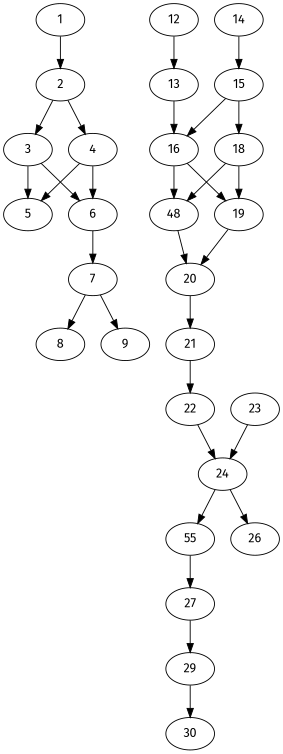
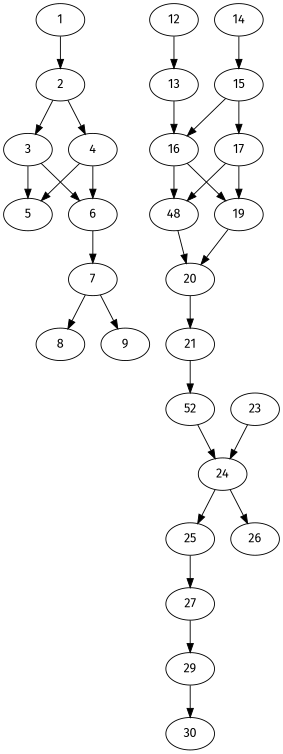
(239, 150) -> (239, 150)
(190, 409) -> (190, 409)
(190, 539) -> (190, 539)
